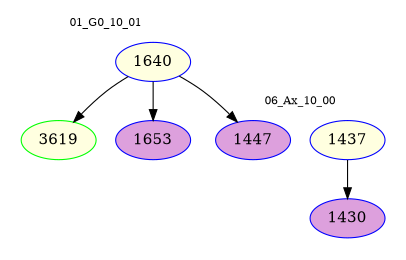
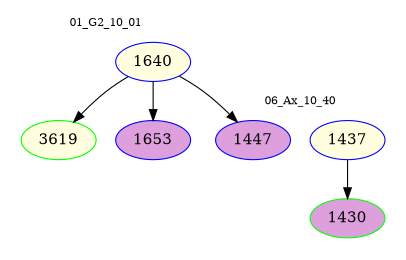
(106, 23) -> (106, 23)
(300, 102) -> (300, 102)
(348, 218) -> (348, 218)
